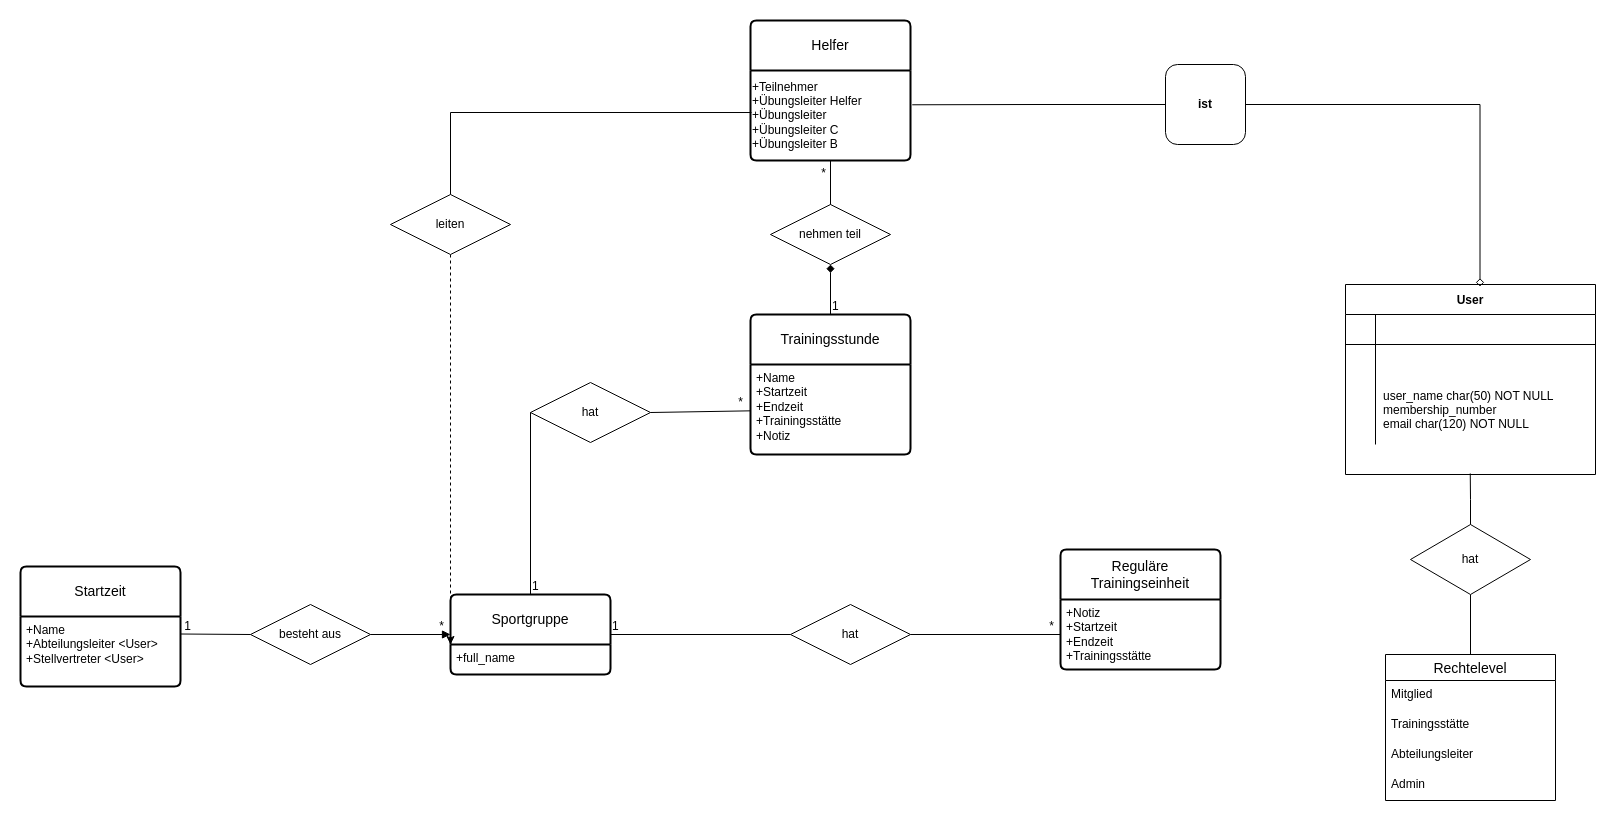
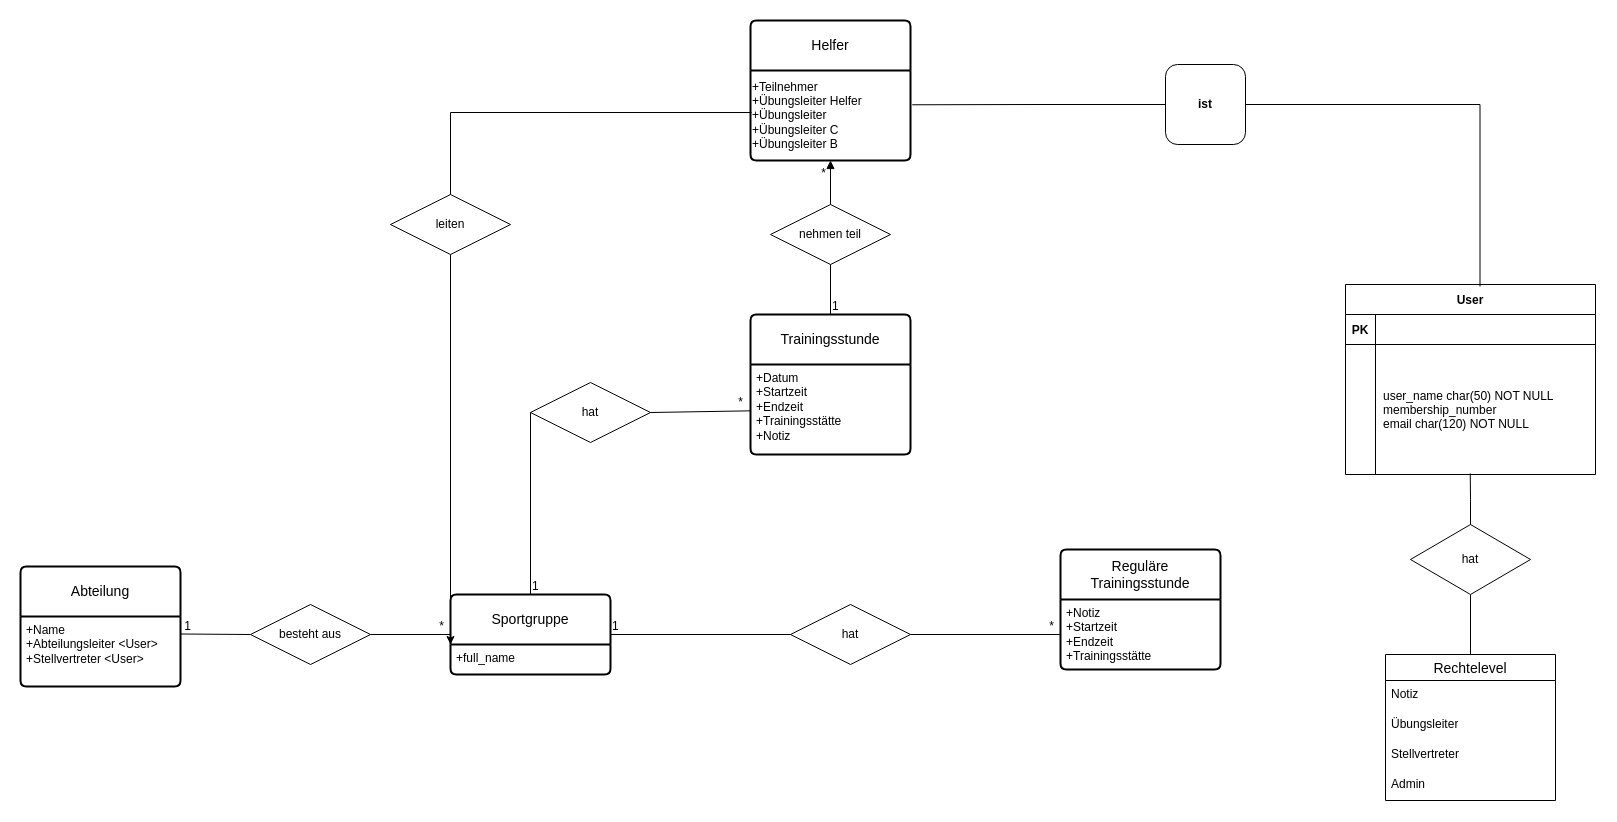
(831, 167) -> (831, 170)
(831, 273) -> (831, 269)
(1480, 278) -> (1480, 281)
none -> (1361, 330)
(807, 408) -> (807, 408)
(451, 426) -> (451, 426)
(1141, 575) -> (1141, 575)
(101, 592) -> (101, 592)
(441, 635) -> (444, 635)
(1414, 695) -> (1407, 695)
(1439, 725) -> (1429, 725)
(1439, 755) -> (1435, 755)
